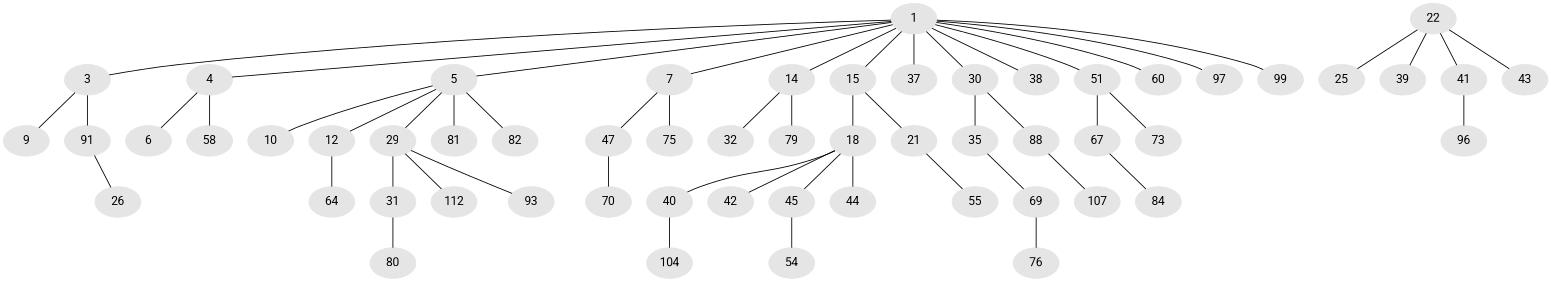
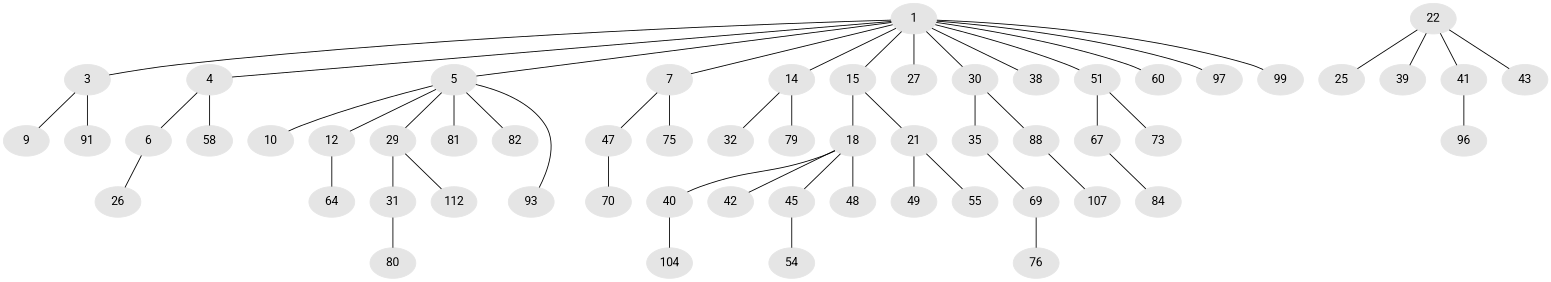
(914, 80) -> (914, 80)
(103, 171) -> (133, 171)
(461, 172) -> (540, 118)
(853, 202) -> (853, 202)
none -> (914, 202)
